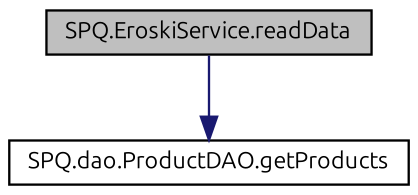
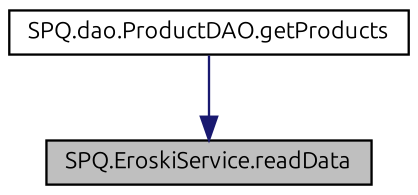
(209, 86) -> (209, 86)
